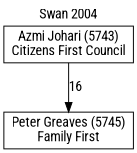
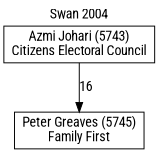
(69, 44) -> (79, 44)
